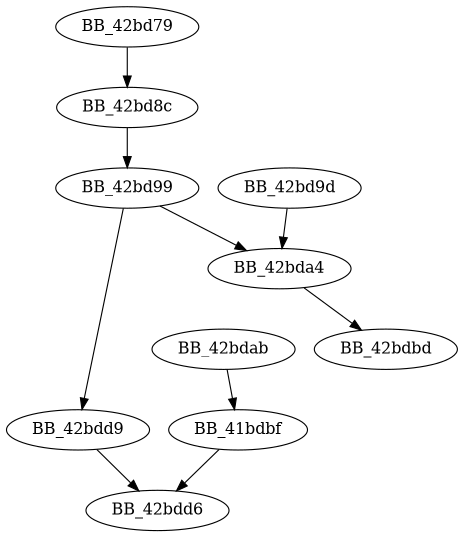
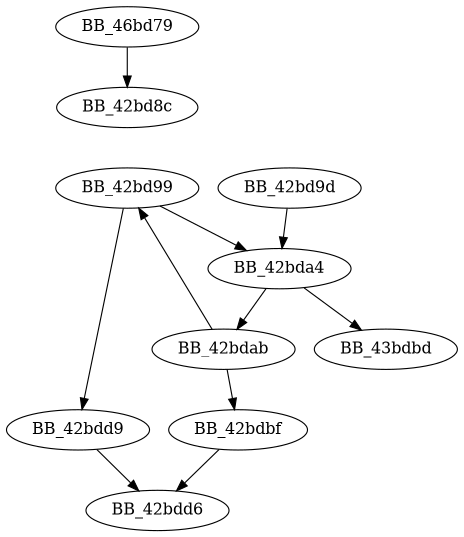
(127, 27) -> (127, 27)
(127, 142) -> (178, 274)
none -> (255, 304)
(386, 349) -> (386, 349)
(238, 430) -> (238, 430)
